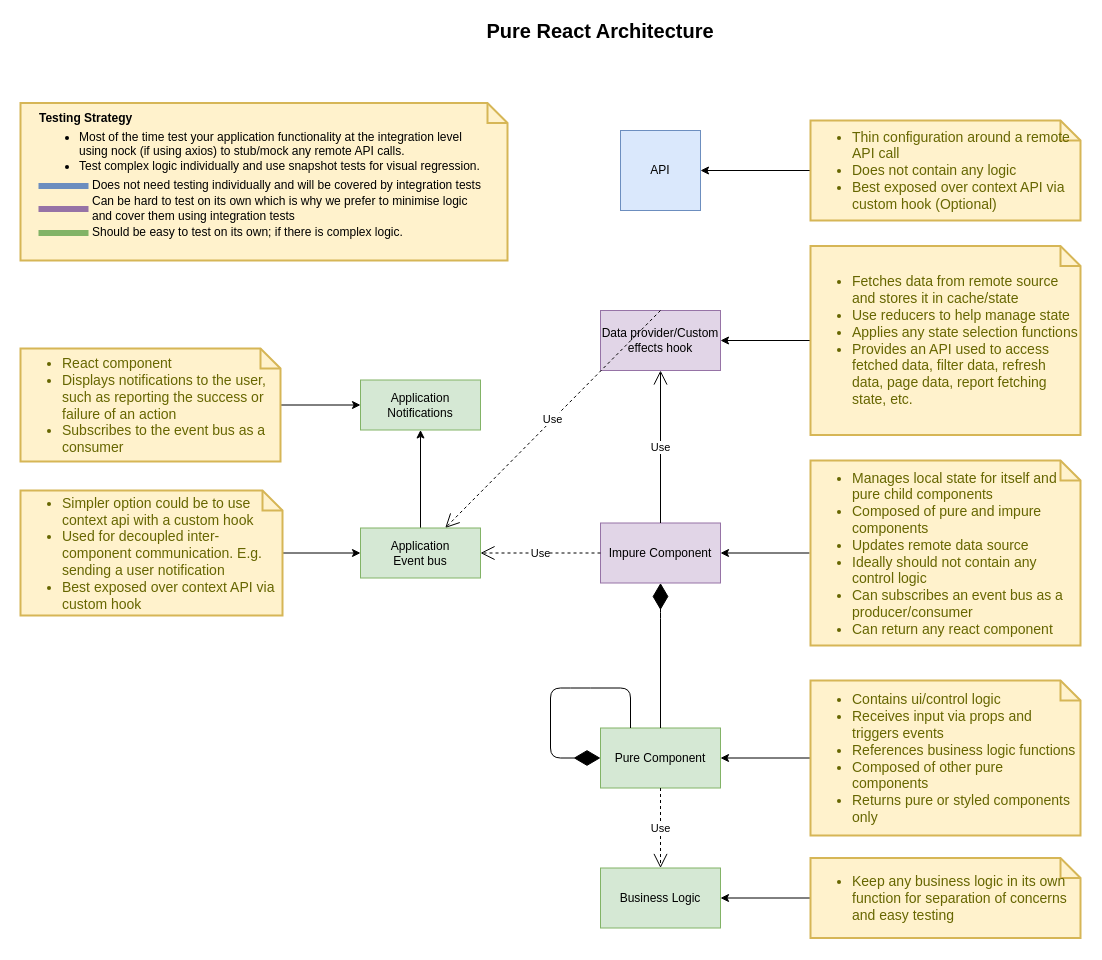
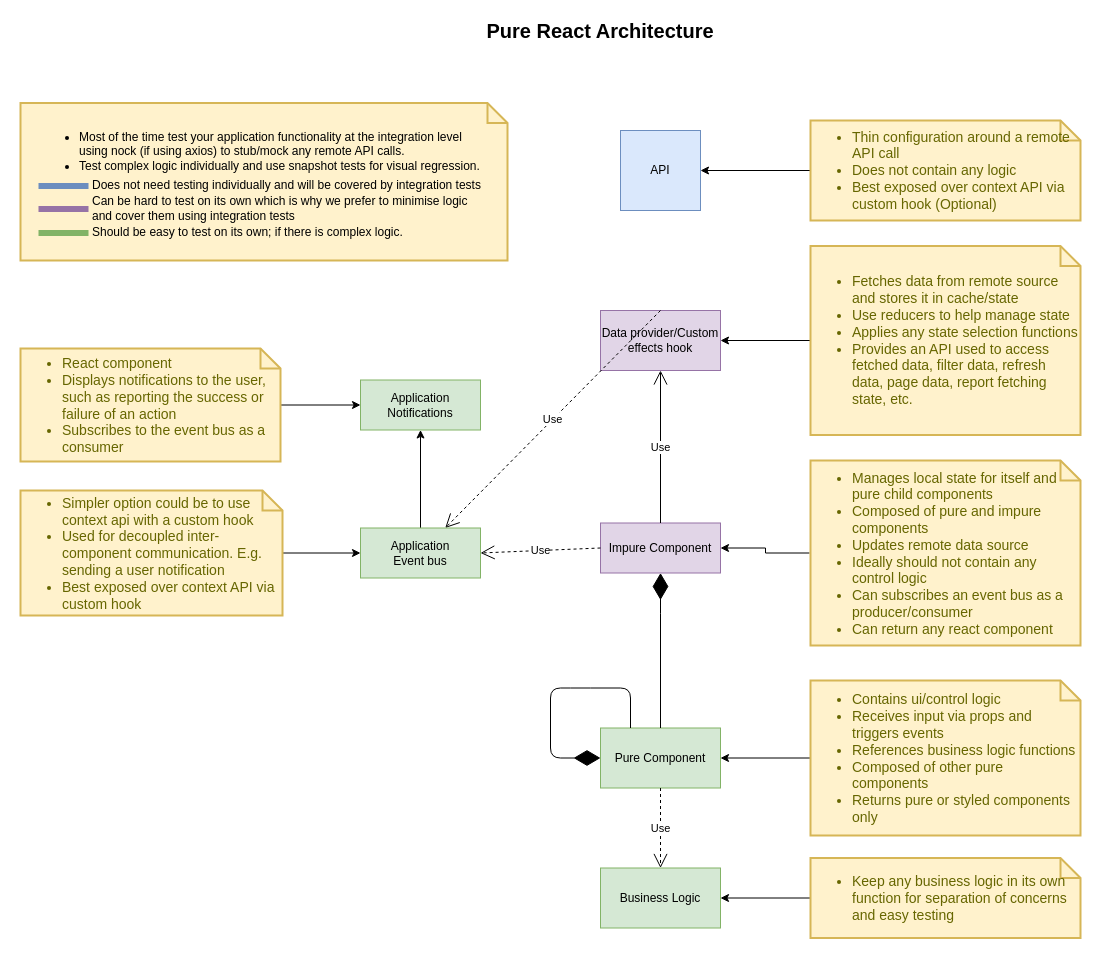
(93, 118) -> none
(661, 553) -> (661, 548)
